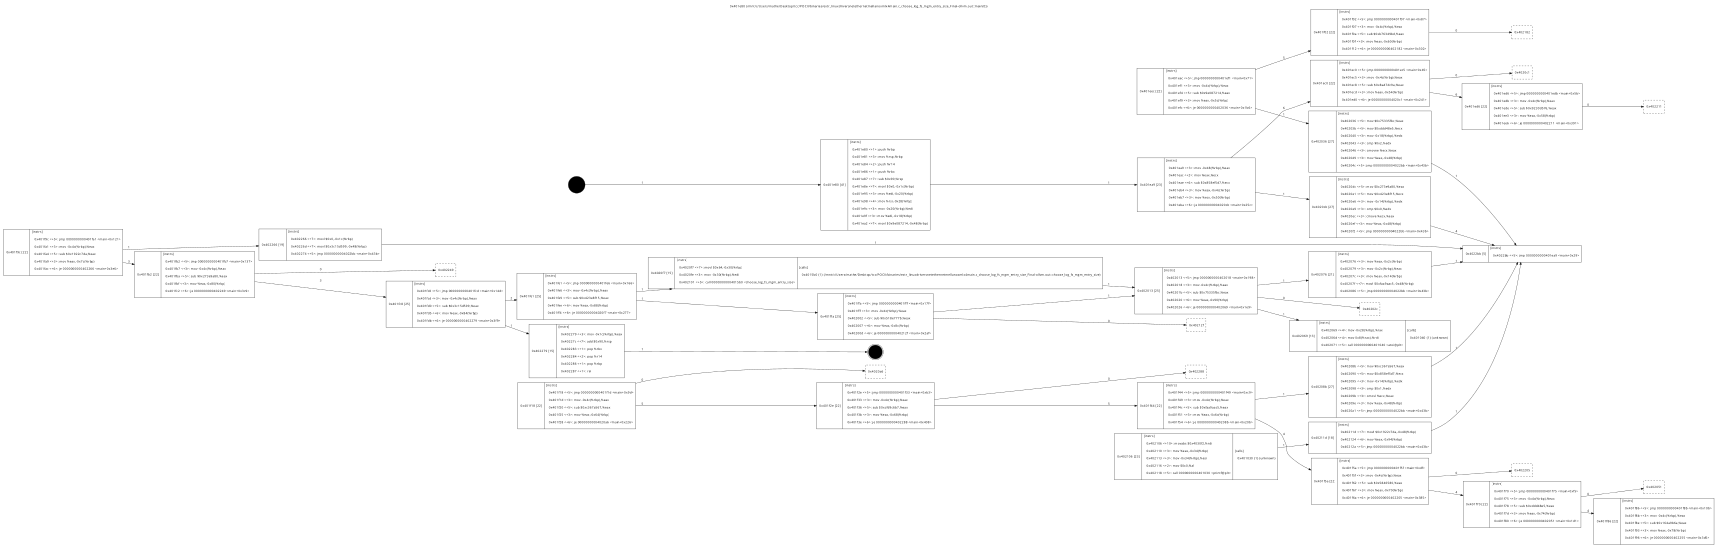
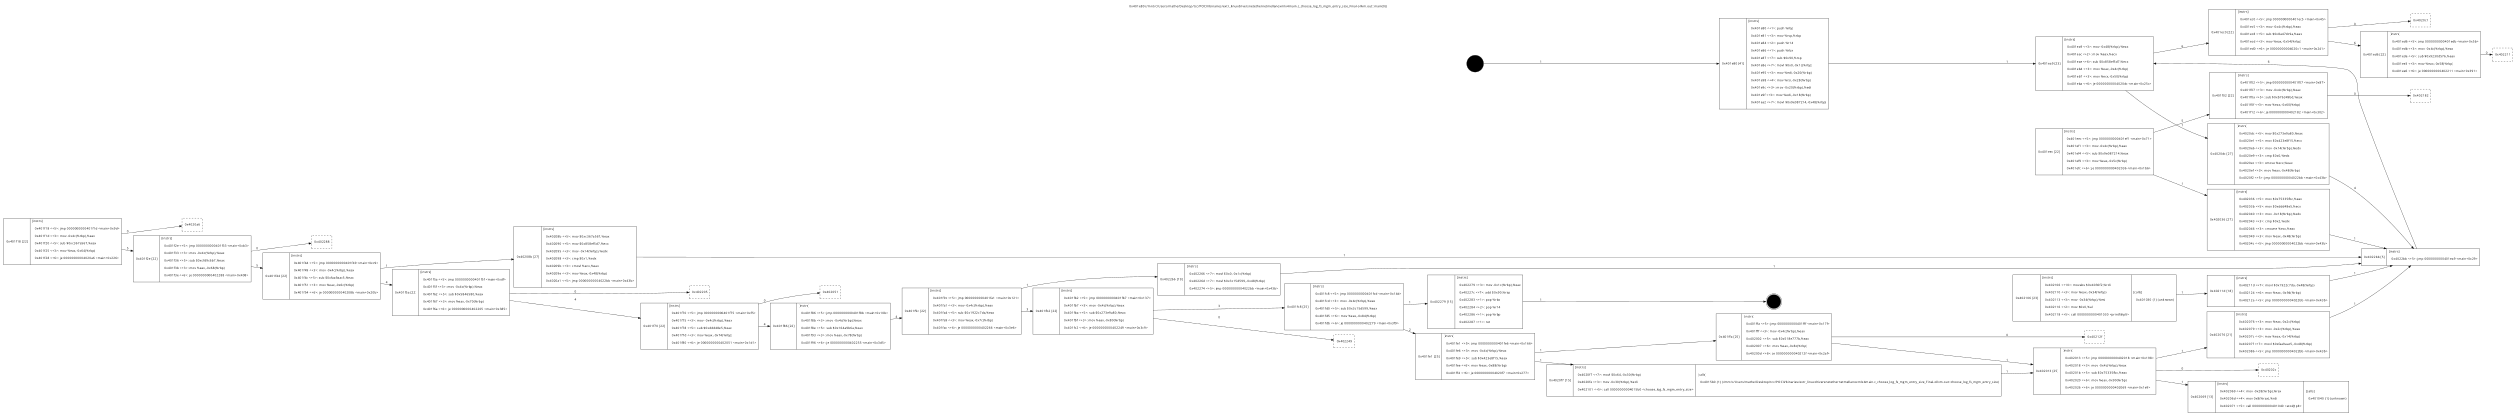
none -> (2348, 70)
none -> (895, 319)
